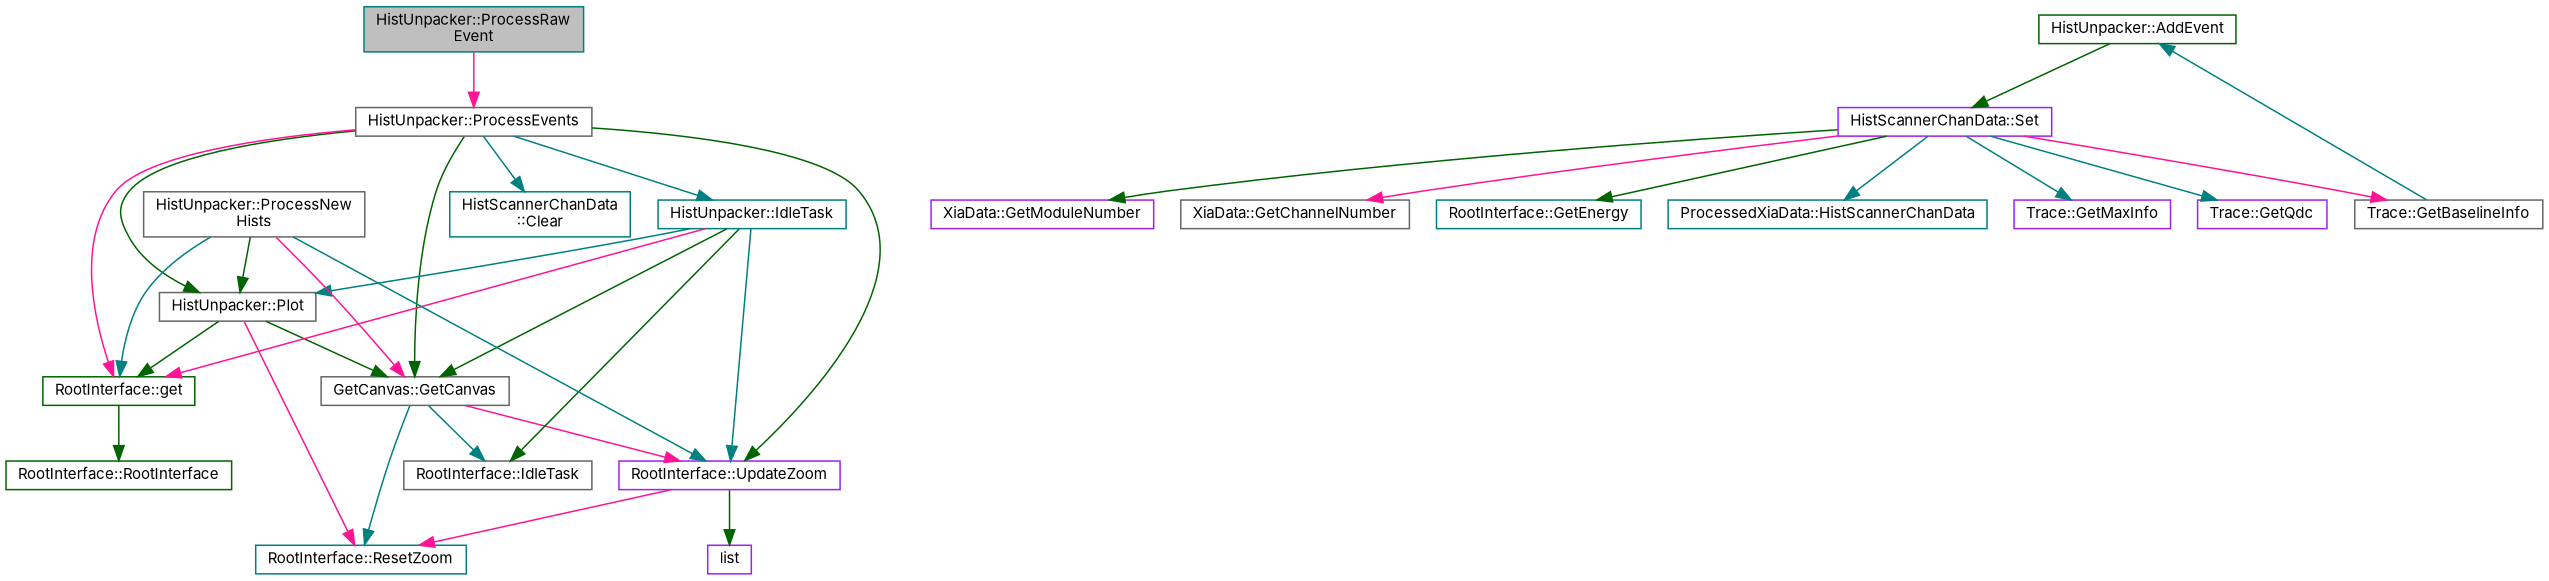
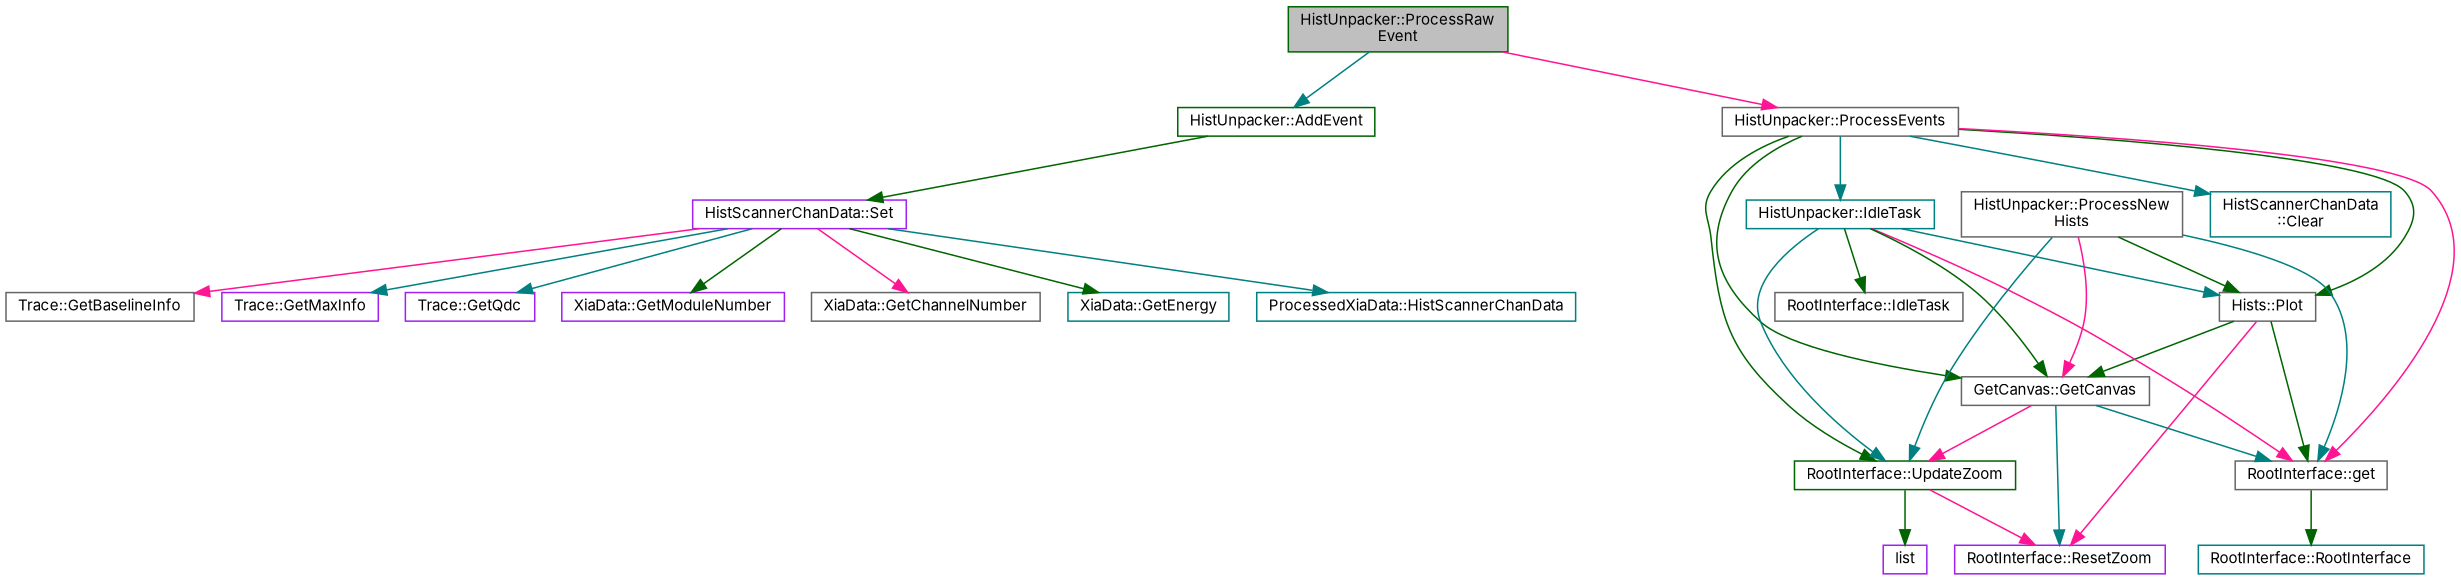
(474, 29) -> (1398, 29)
(2300, 126) -> (1338, 75)
(1539, 214) -> (1148, 307)
(238, 307) -> (2268, 307)
(119, 391) -> (2311, 475)
(451, 428) -> (2180, 432)
(119, 475) -> (2311, 560)
(730, 475) -> (1905, 475)
(361, 560) -> (2060, 560)
